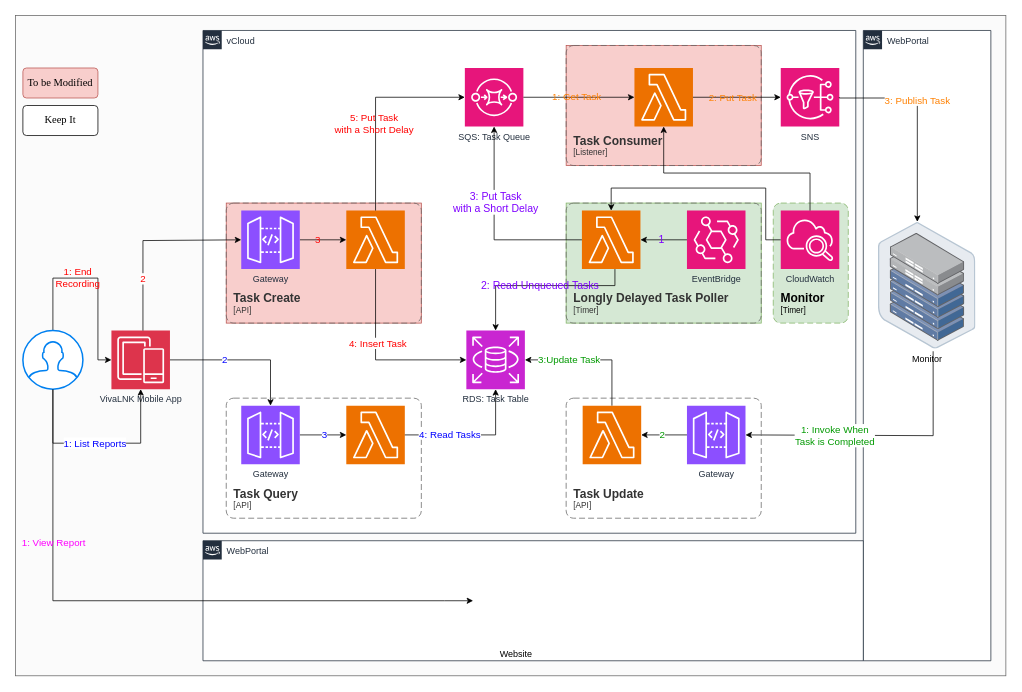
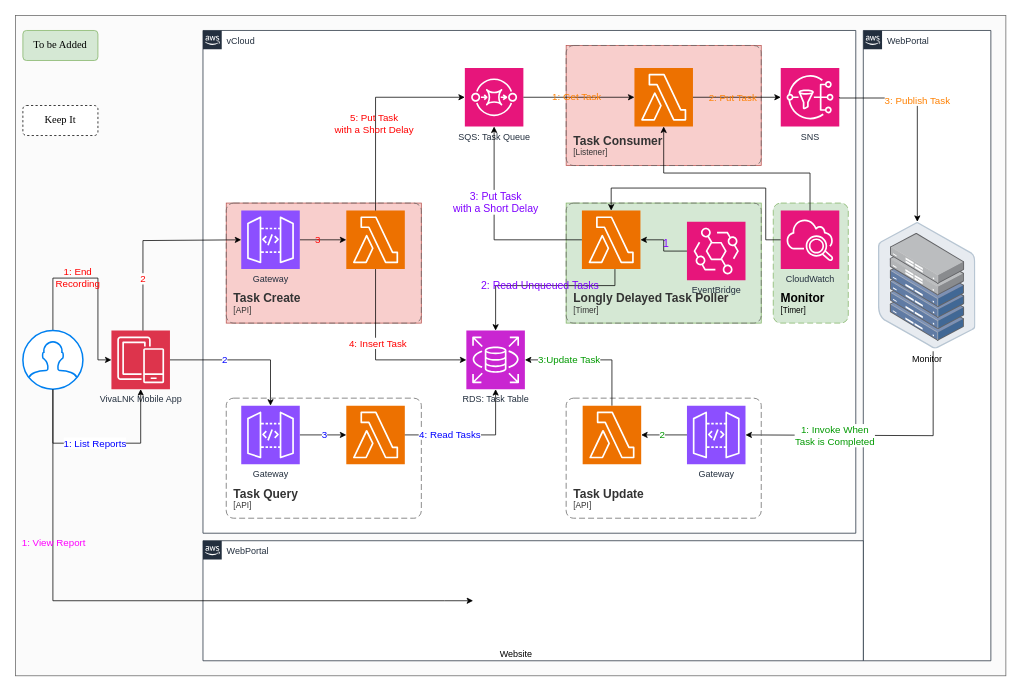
none -> (60, 45)
(60, 83) -> none
(60, 120) -> (60, 120)
(716, 240) -> (716, 251)
